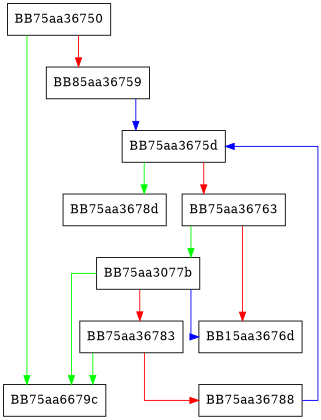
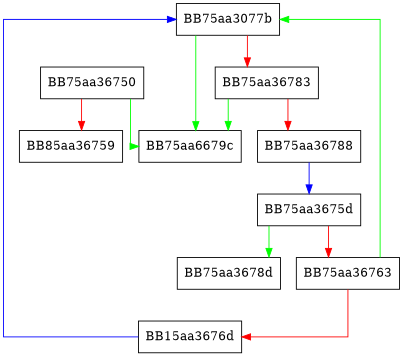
(136, 110) -> none
(191, 314) -> (4, 164)
